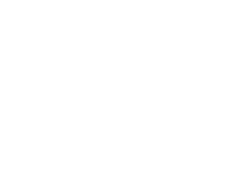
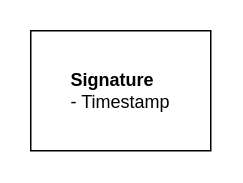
none -> (121, 91)
